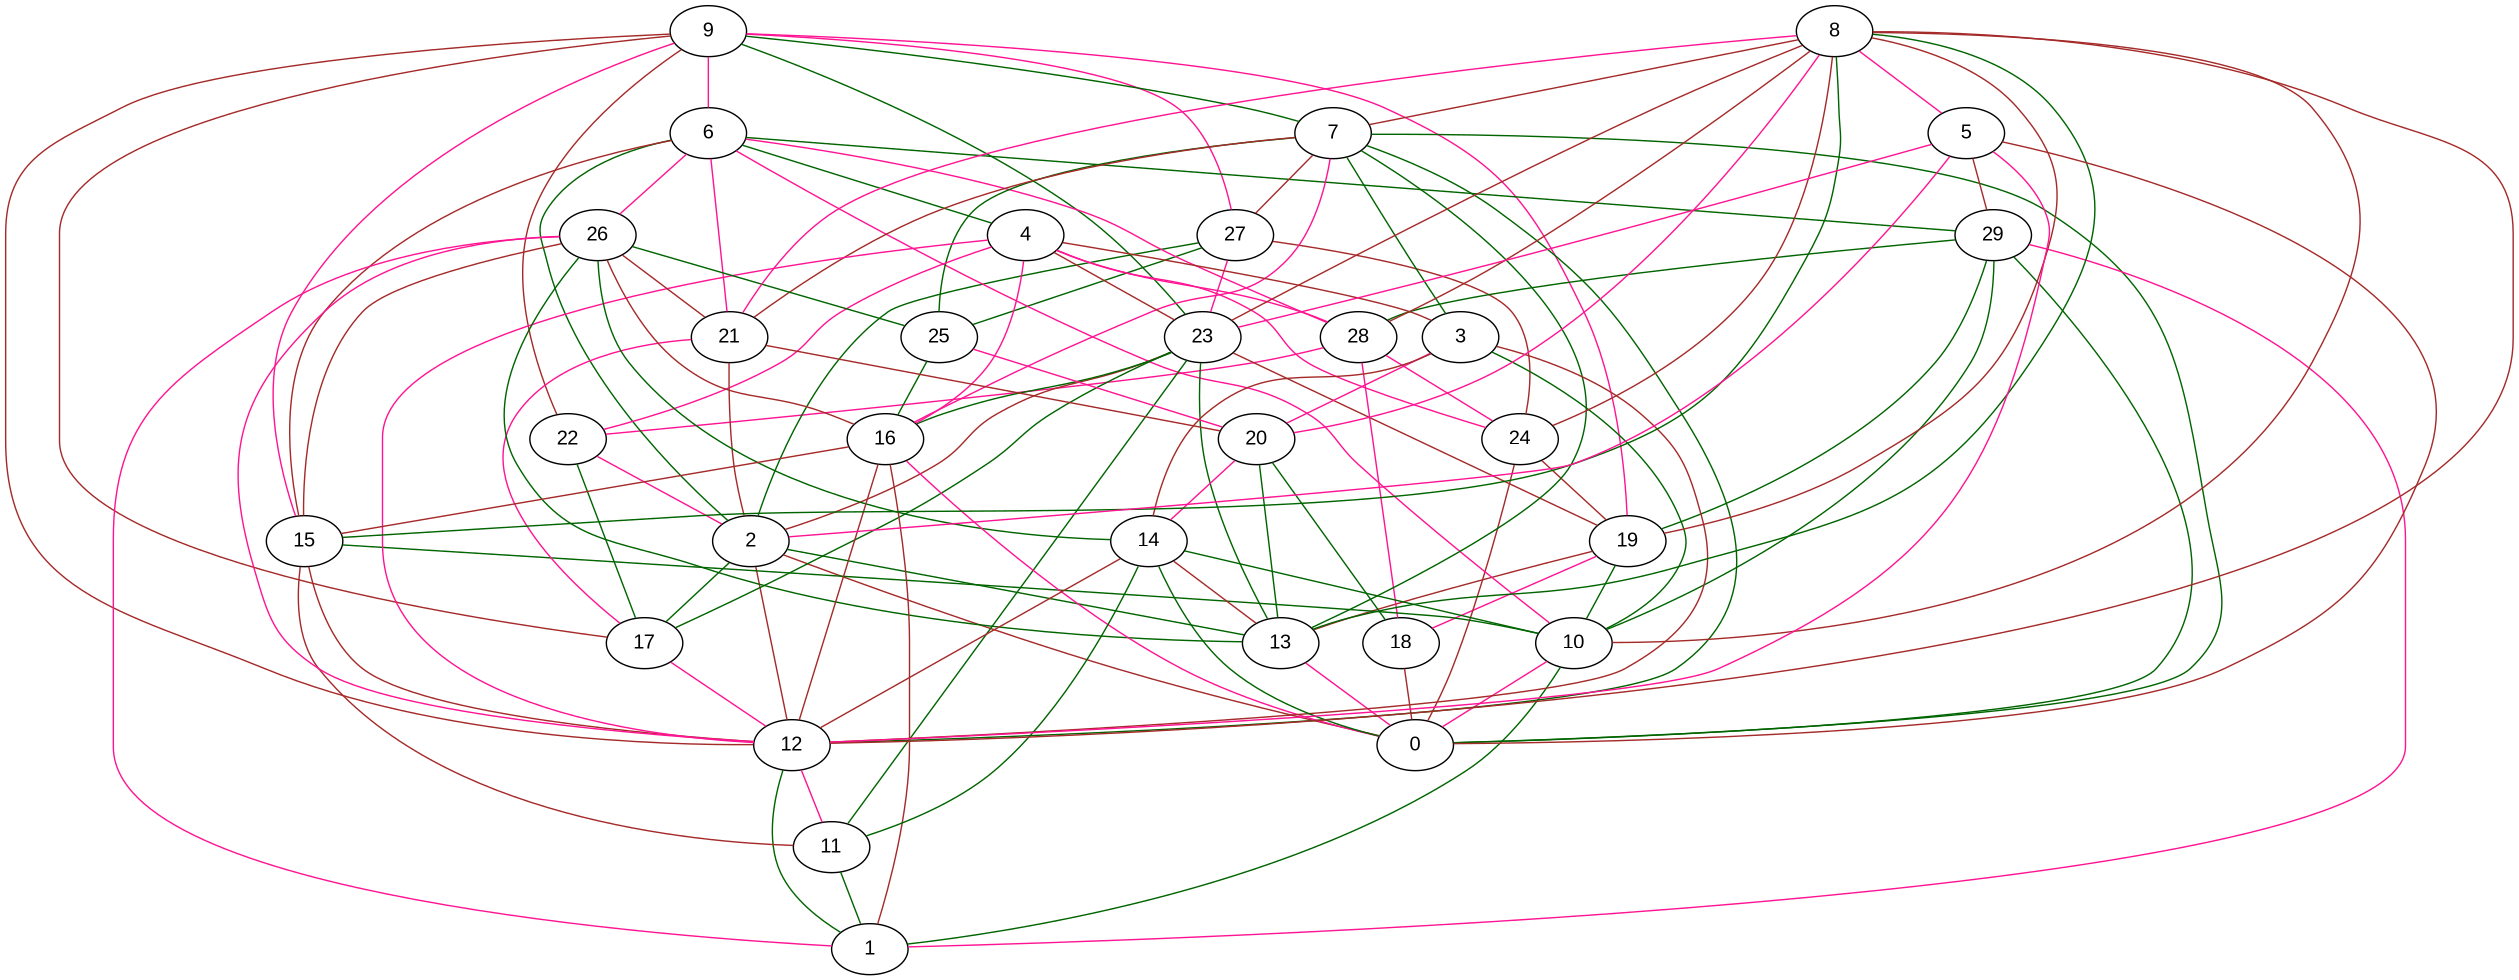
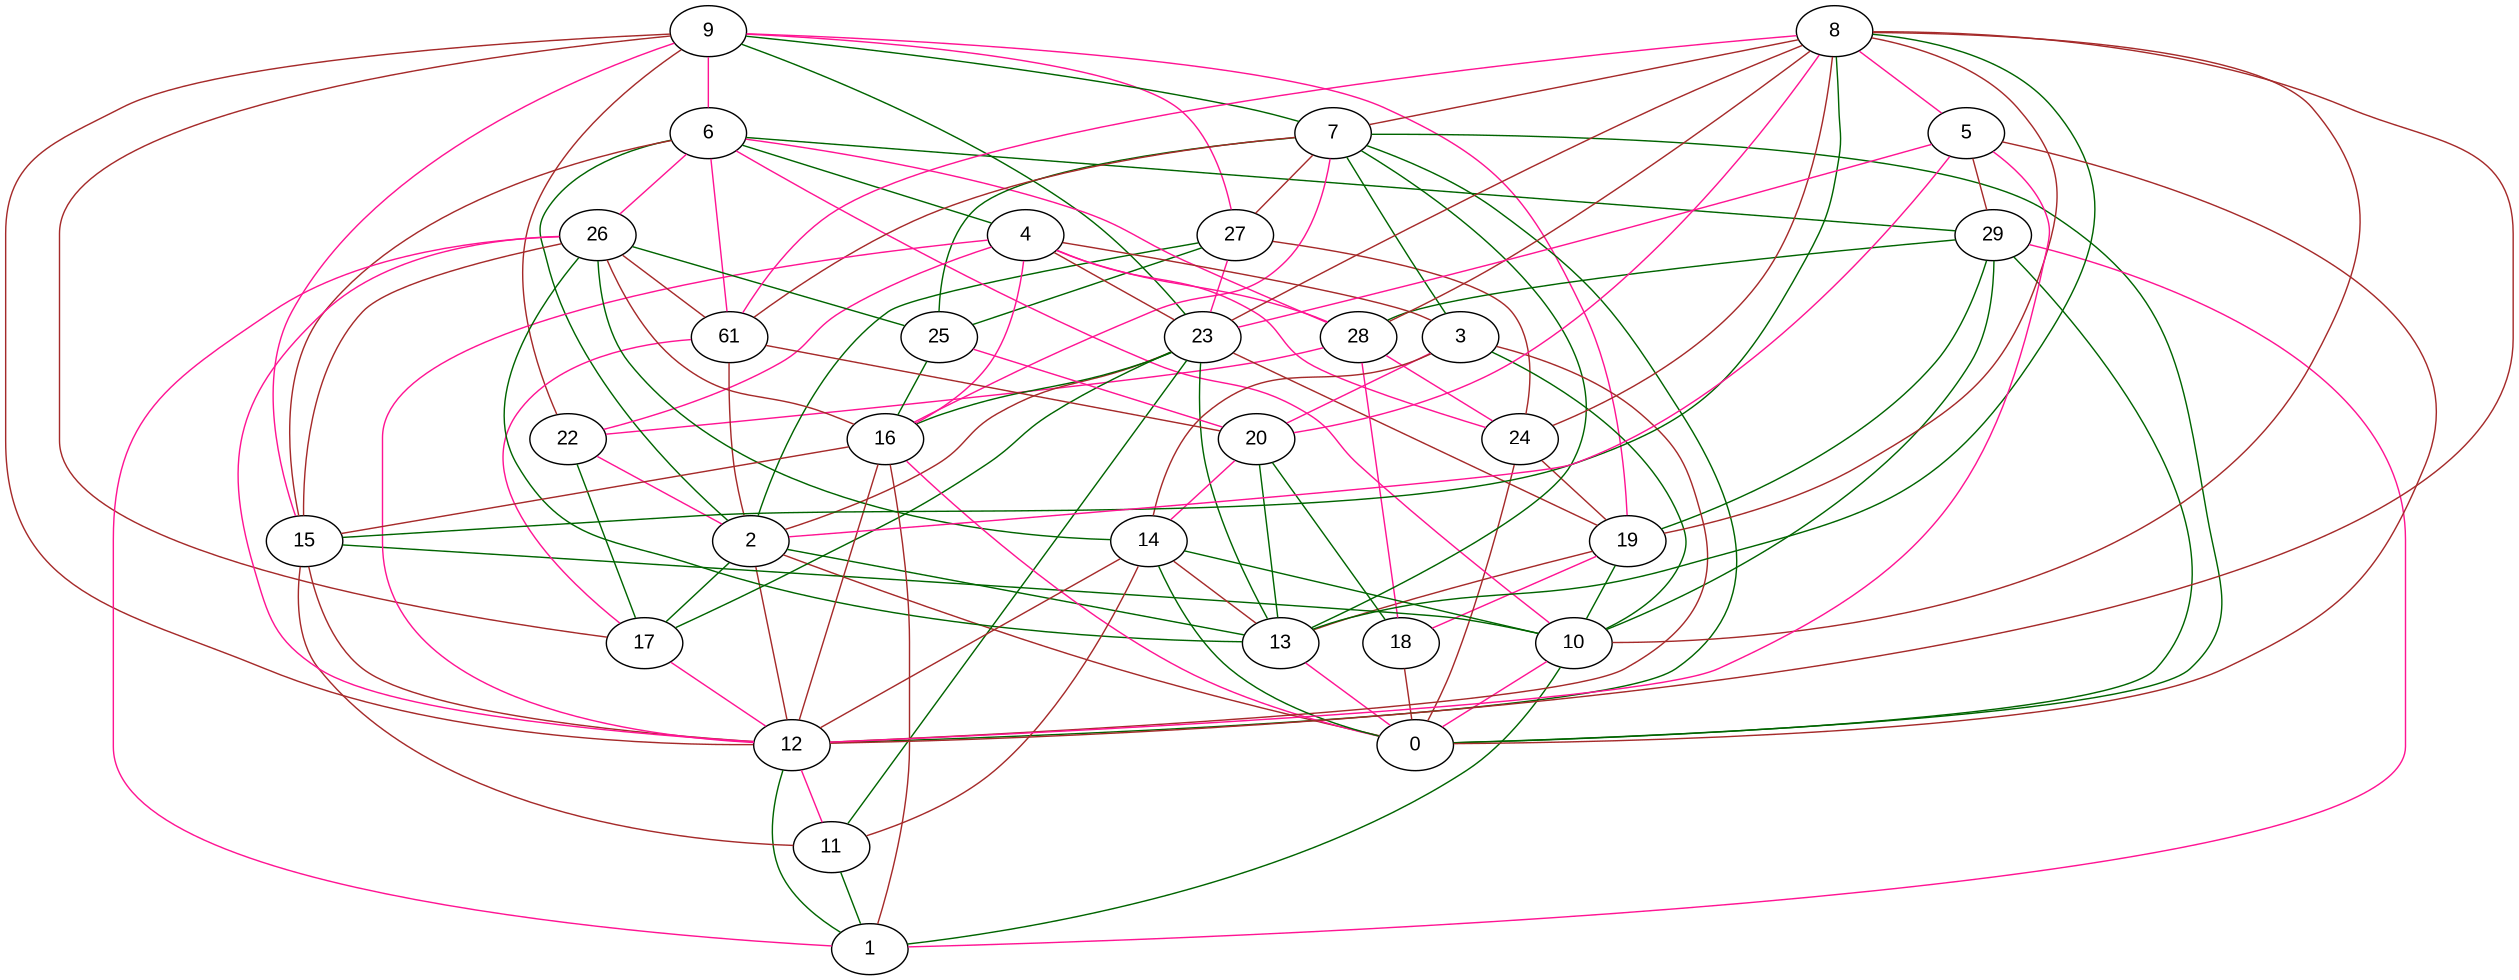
(730, 337) -> (730, 337)
(1045, 718) -> (1045, 718)
